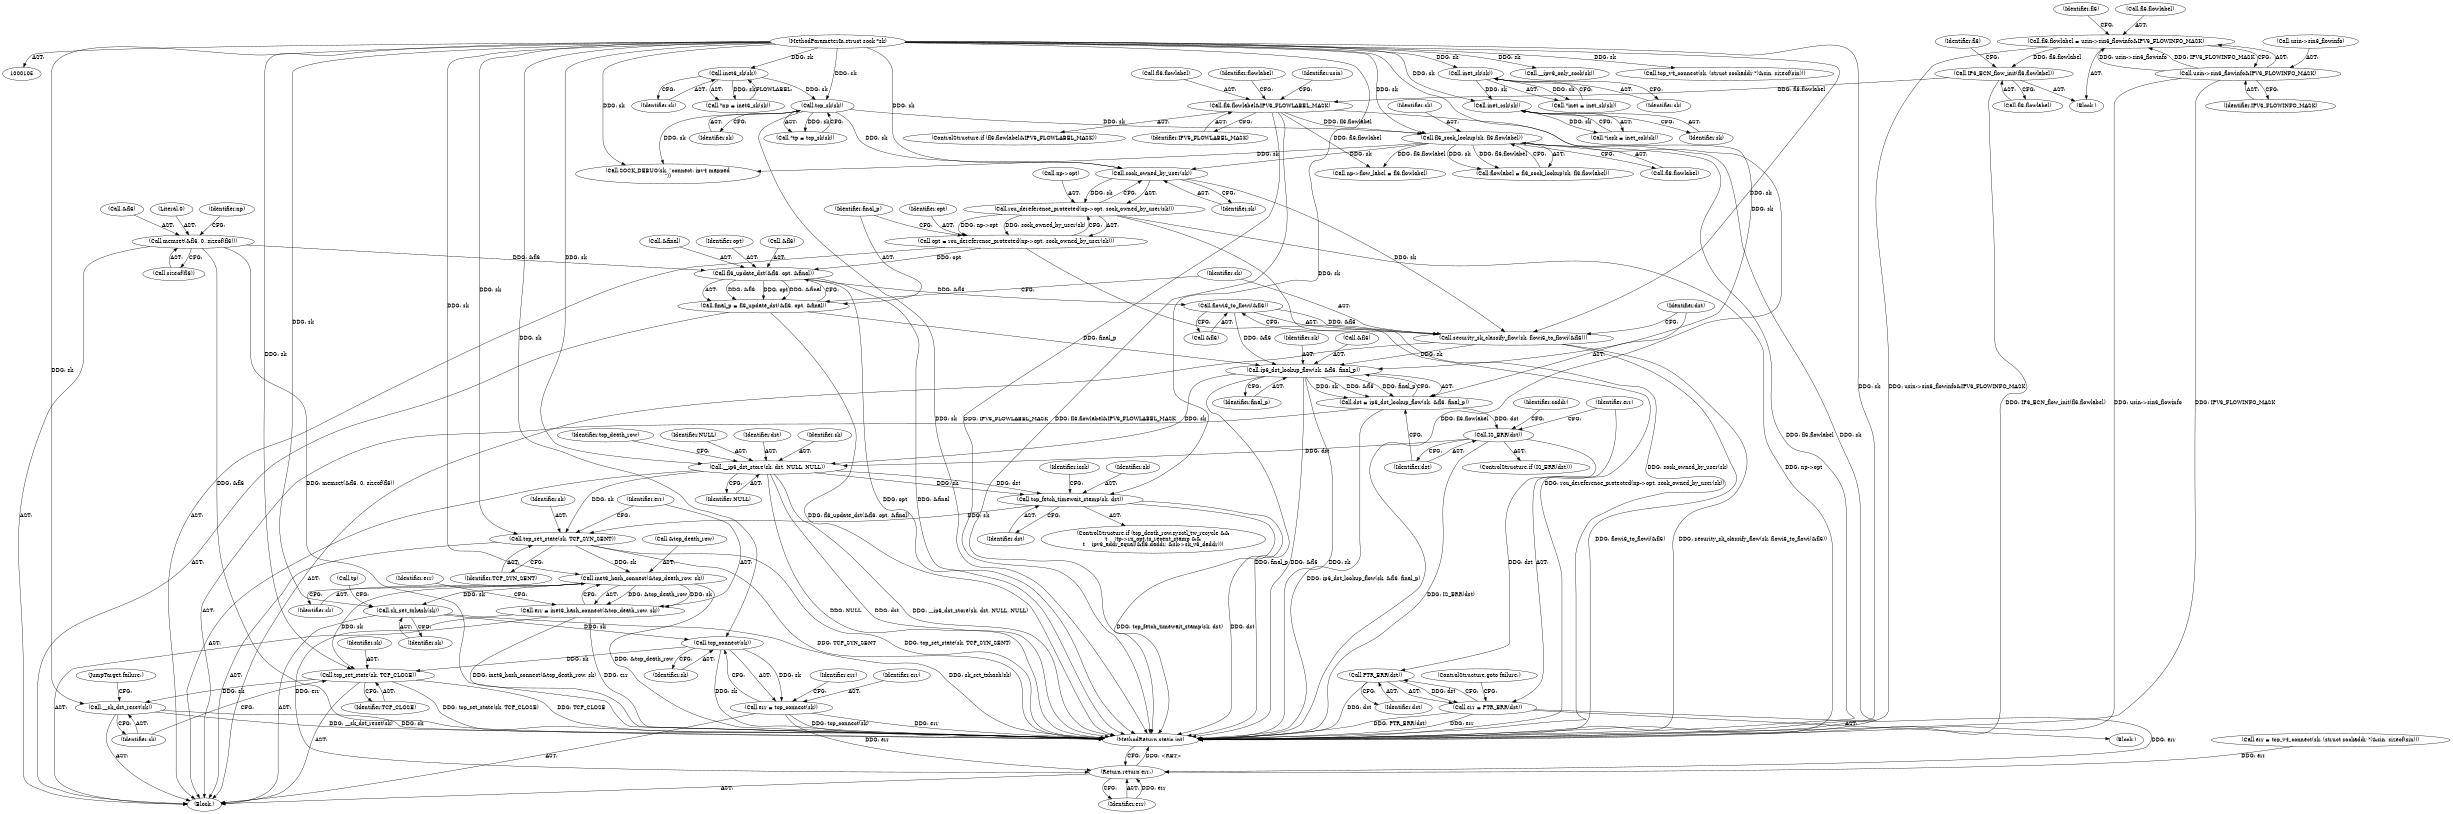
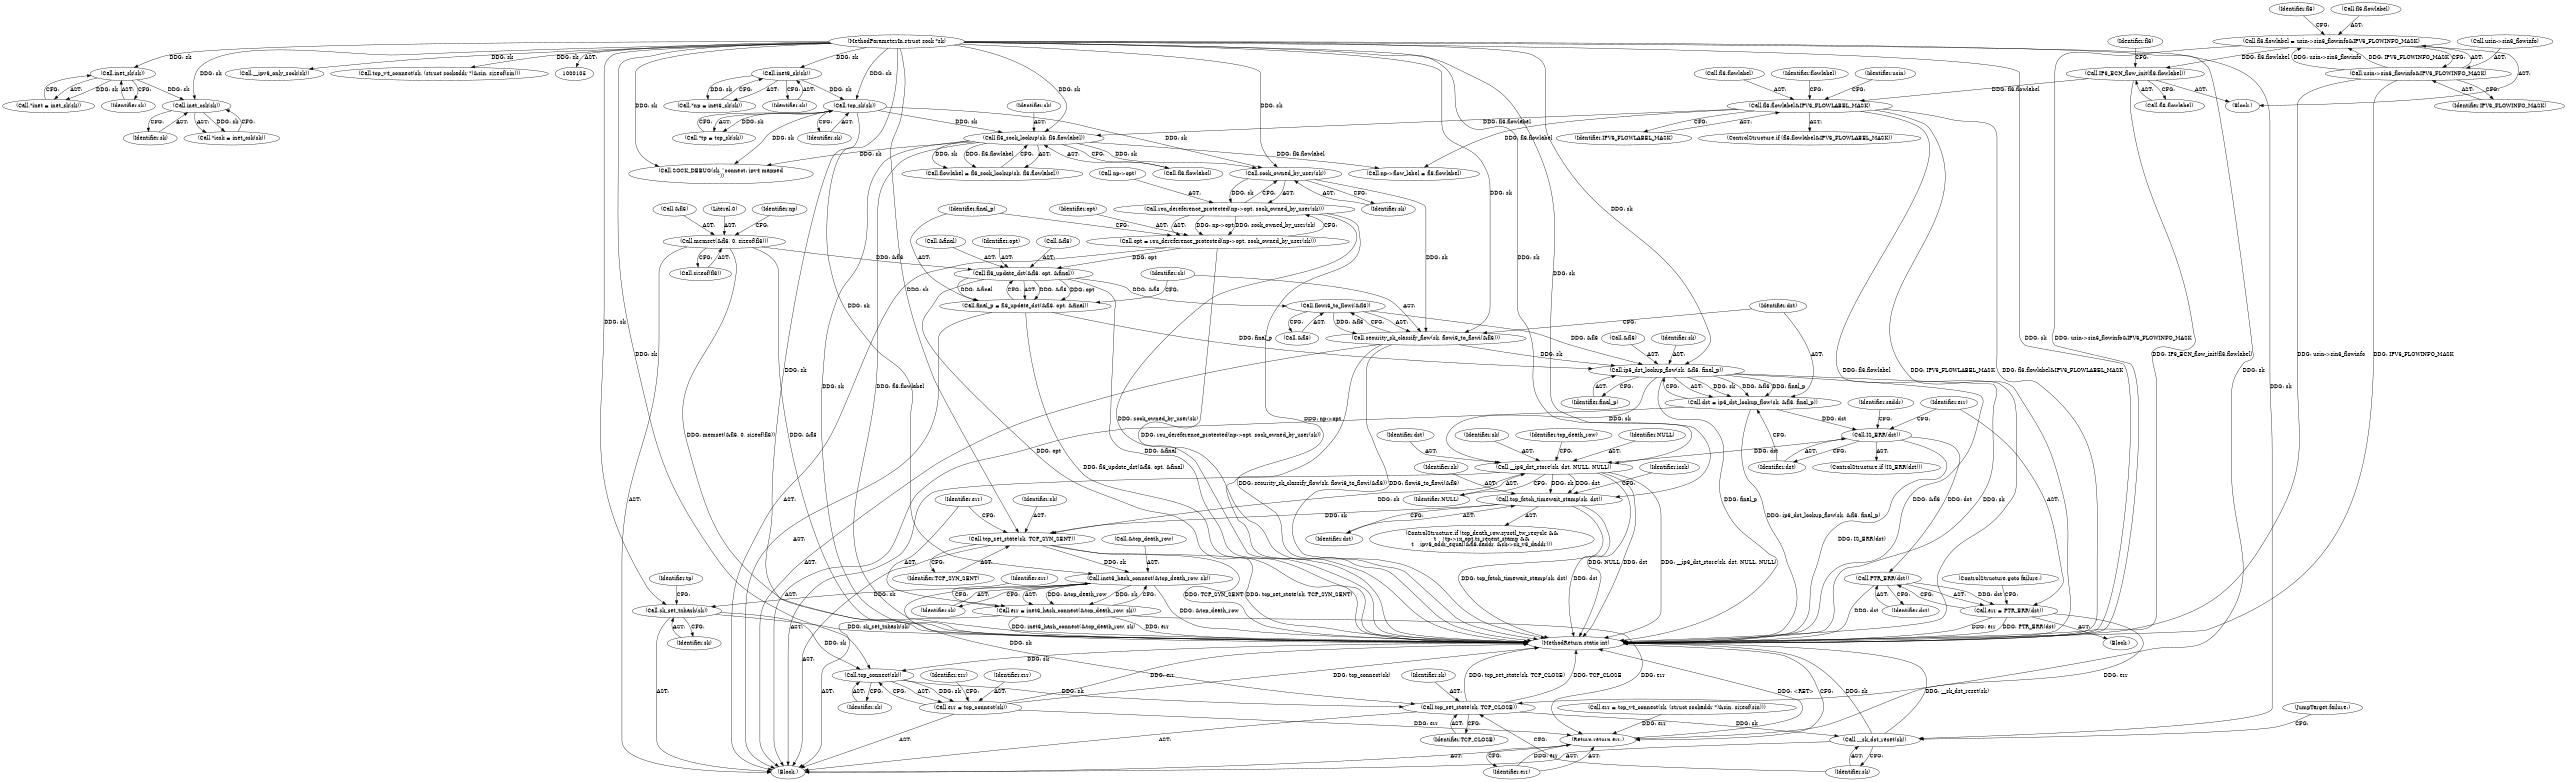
(775, 90) -> (747, 90)
(348, 579) -> (676, 579)
(789, 726) -> (1216, 648)
